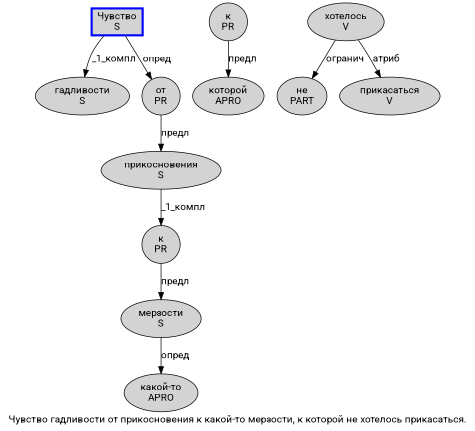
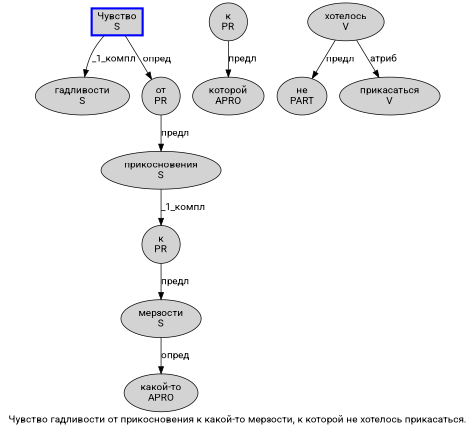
(345, 59) -> (340, 59)
